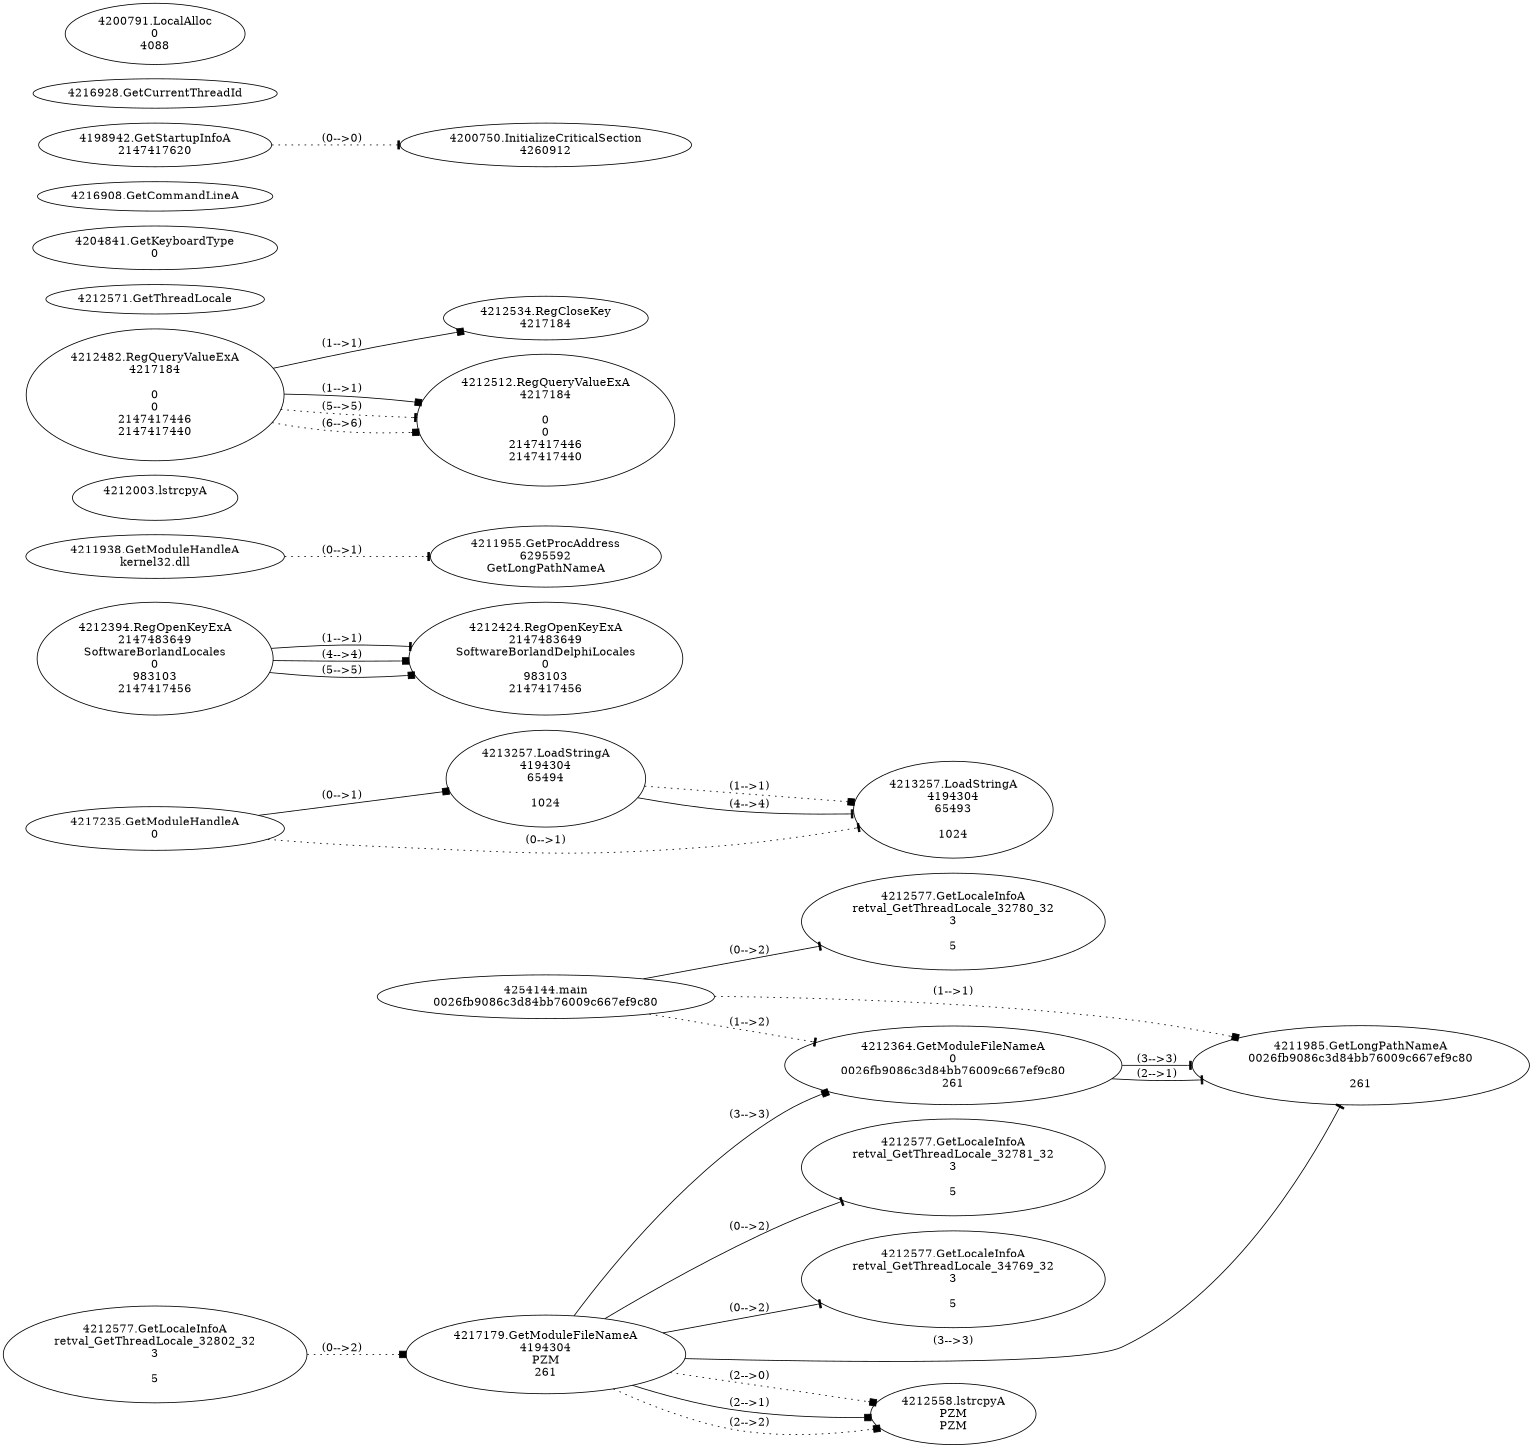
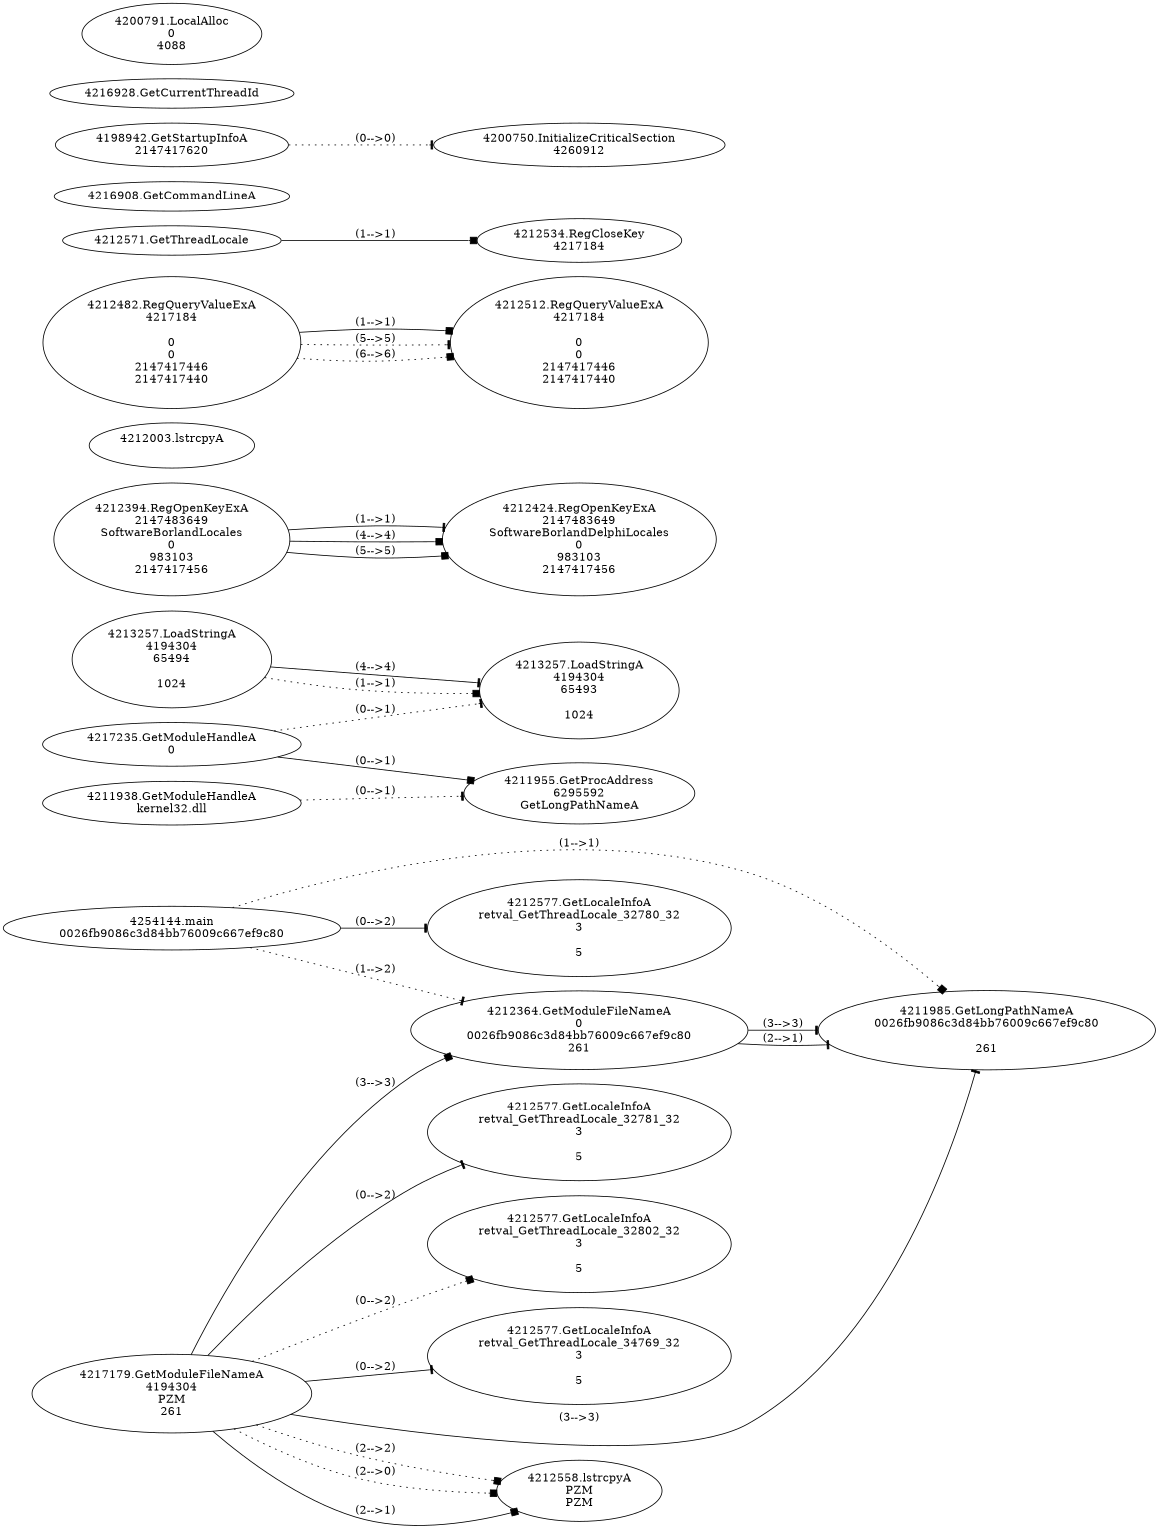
(155, 248) -> none
(364, 349) -> (375, 241)
(350, 804) -> (372, 768)
(353, 1354) -> (358, 1320)
